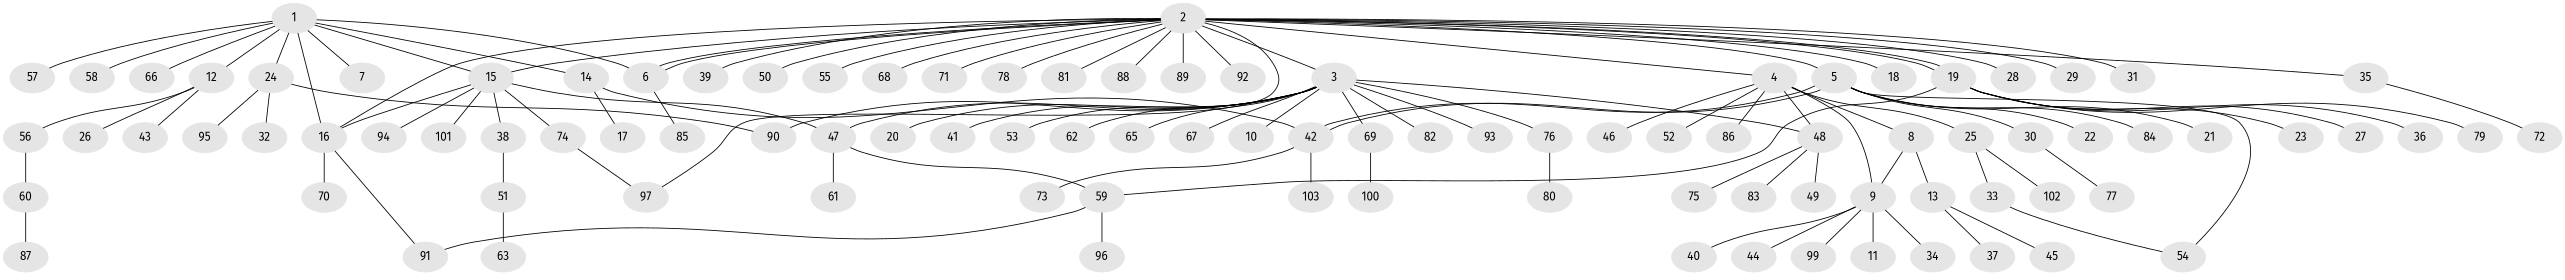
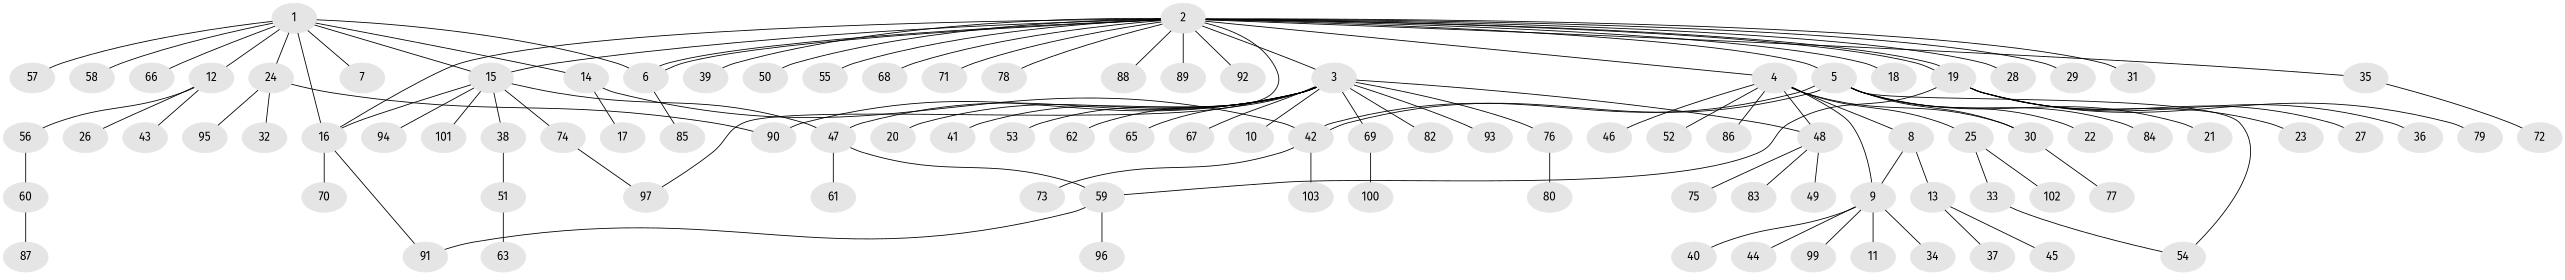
(1064, 78) -> none
none -> (1903, 108)
